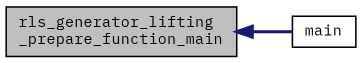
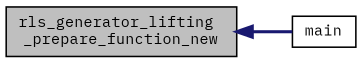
(121, 32) -> (121, 32)
